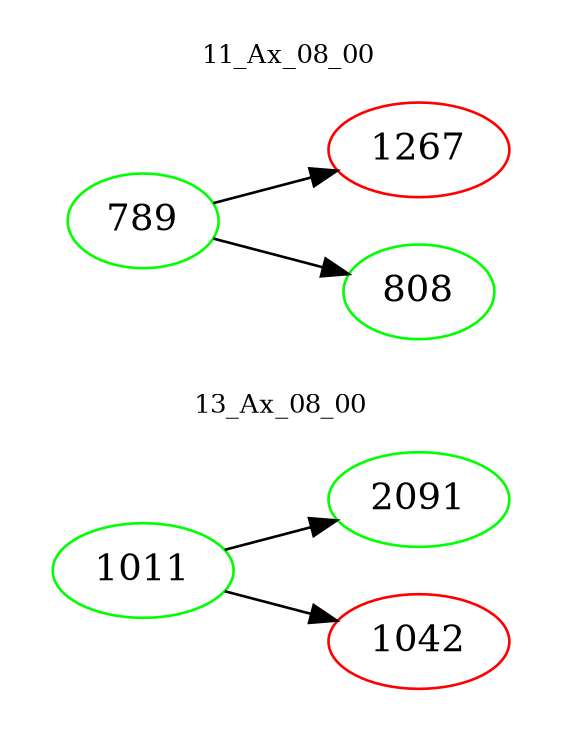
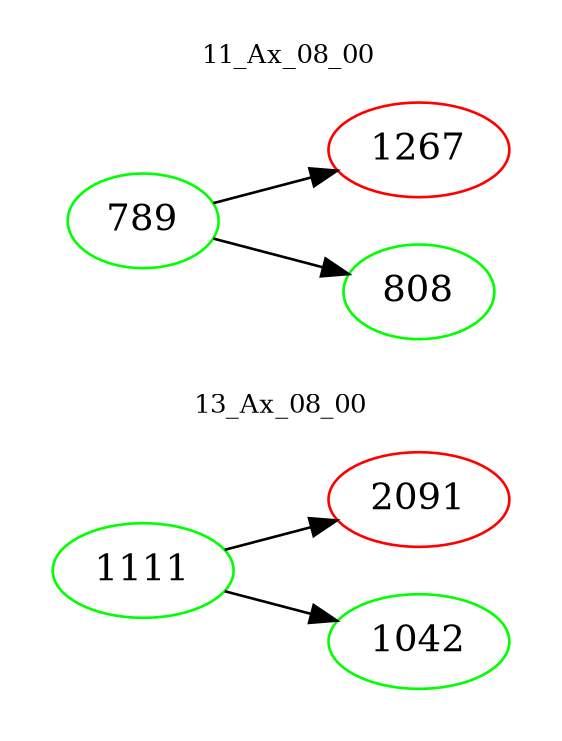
(419, 500) -> (419, 500)
(143, 571) -> (143, 571)
(419, 642) -> (419, 642)
